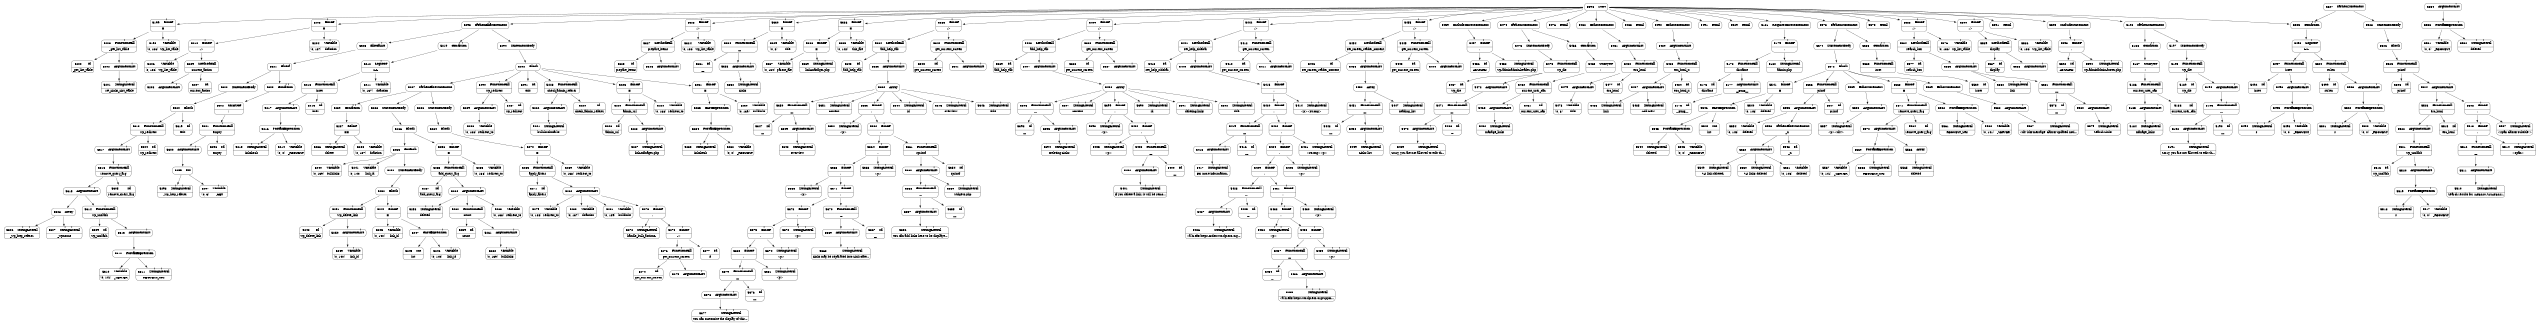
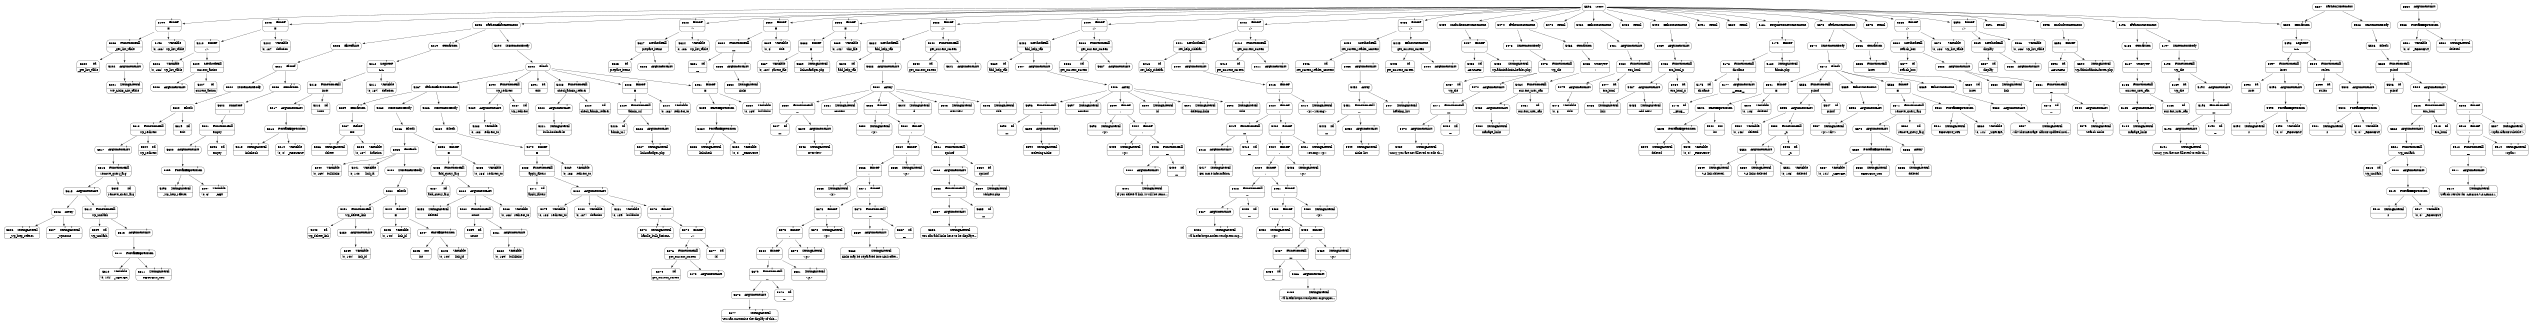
(1421, 43) -> (1416, 43)
(1793, 126) -> (1792, 126)
(188, 170) -> (188, 170)
